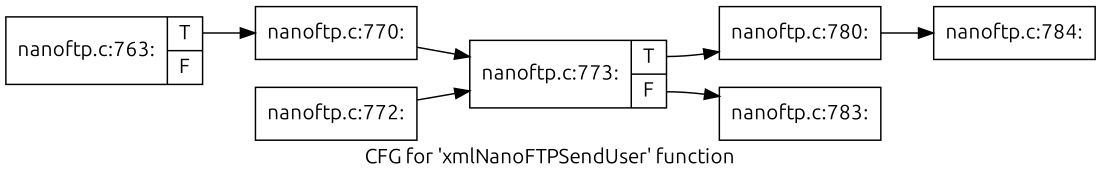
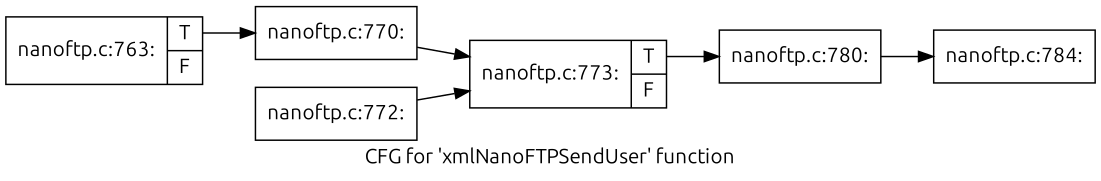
(800, 114) -> none
